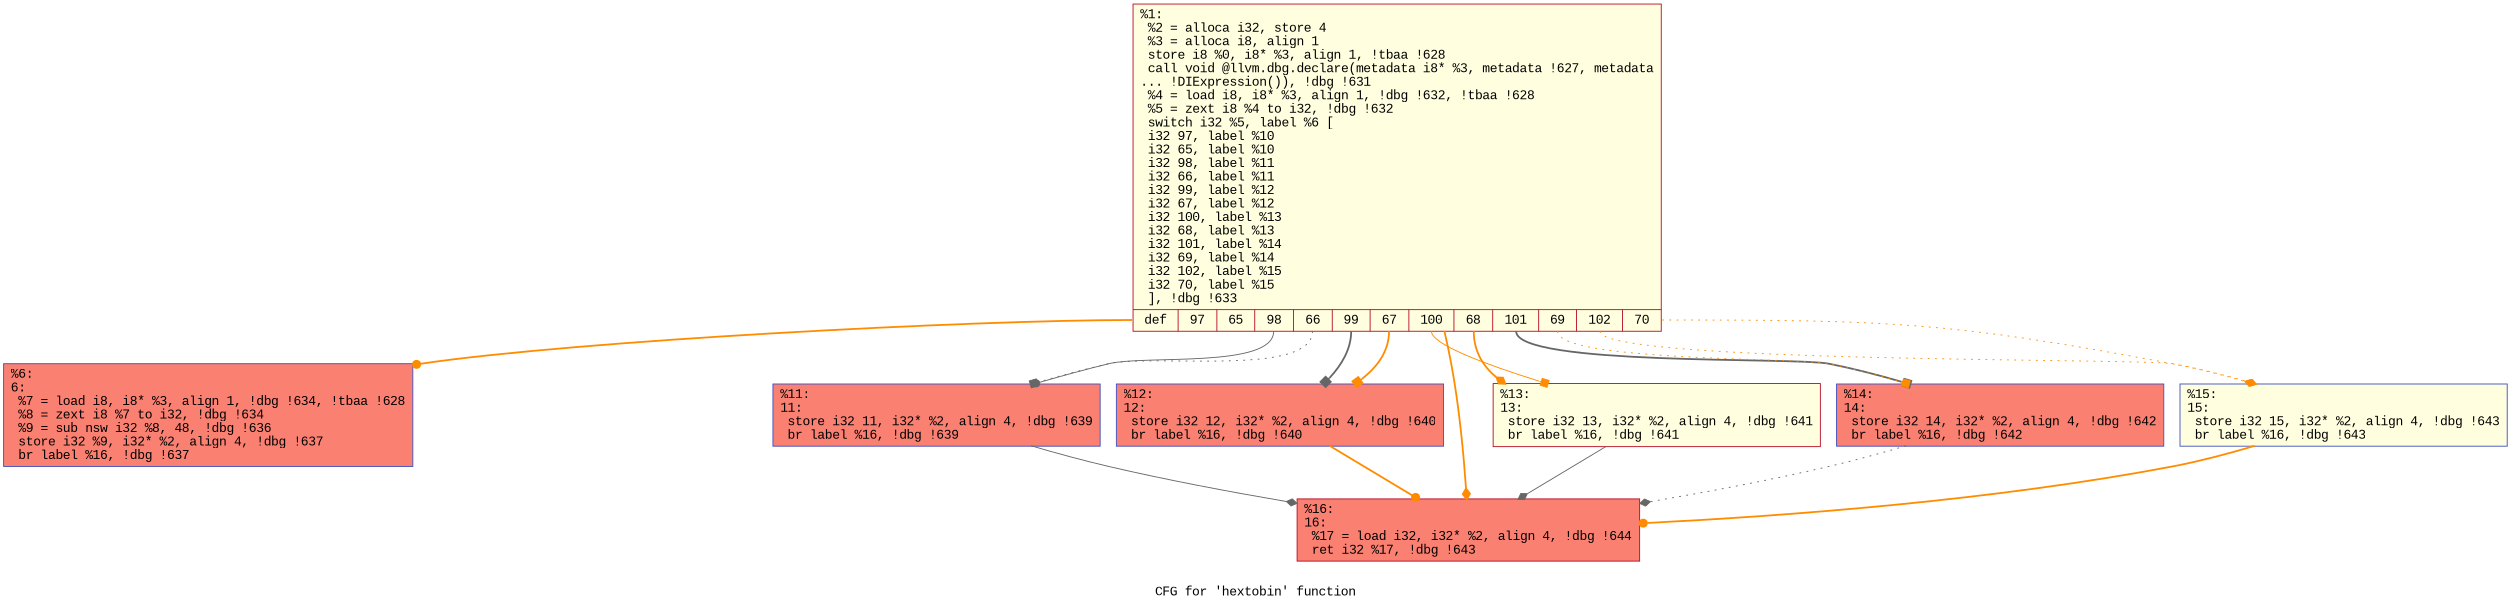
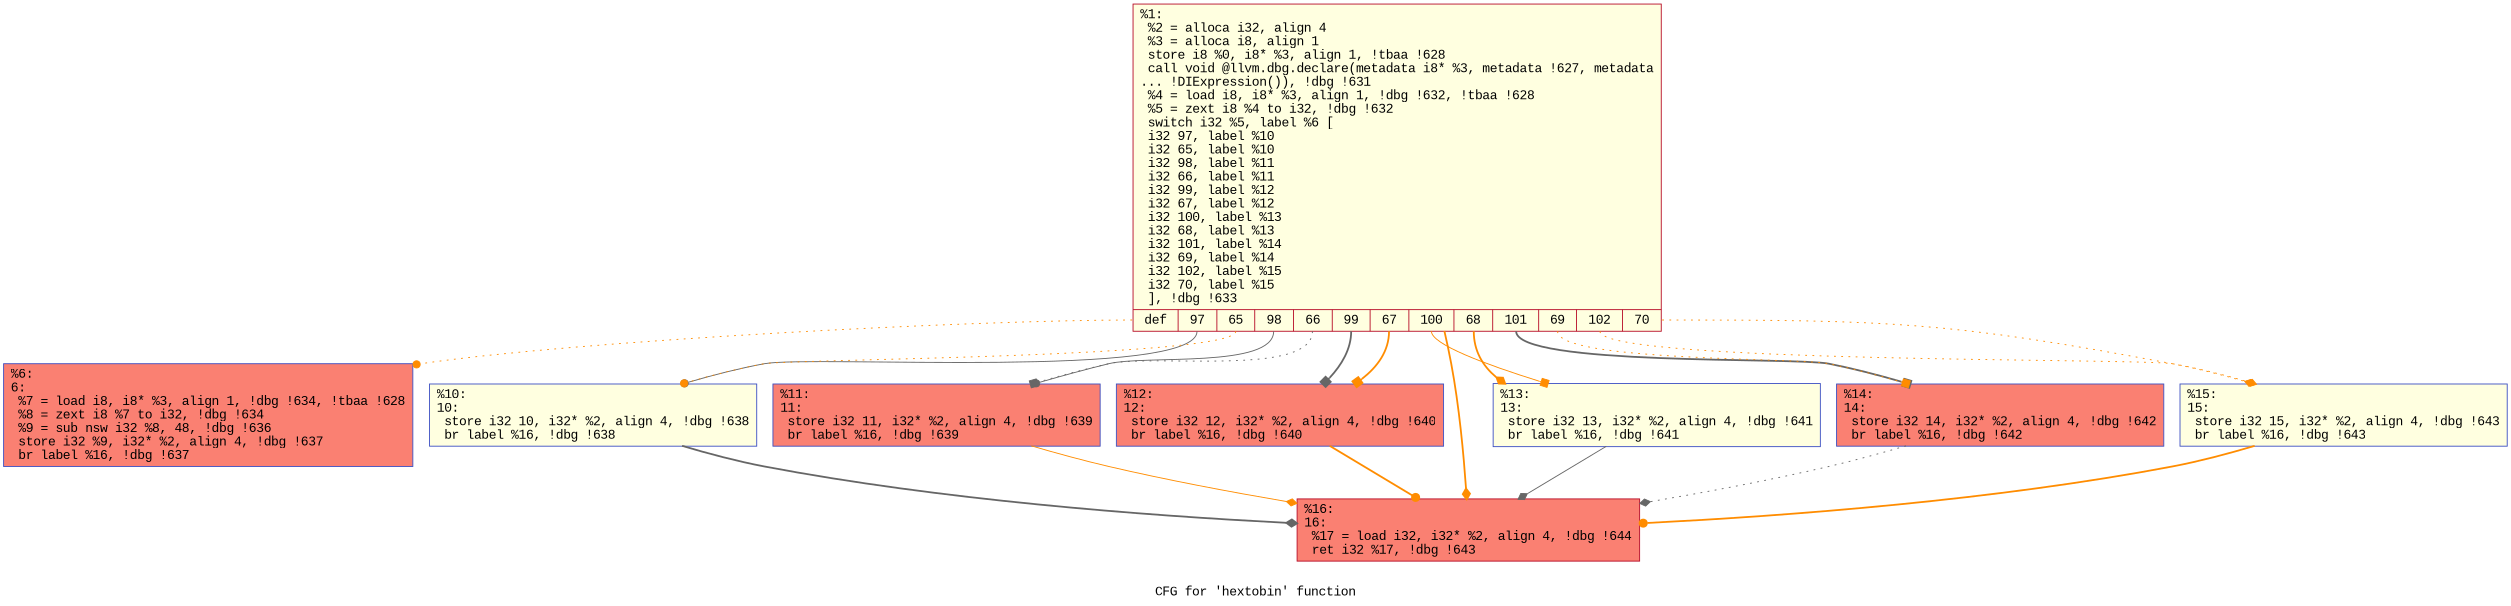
(1234, 28) -> (1234, 28)
(776, 333) -> (776, 333)
none -> (593, 415)
(1657, 415) -> (1657, 415)
(1158, 477) -> (1158, 477)
